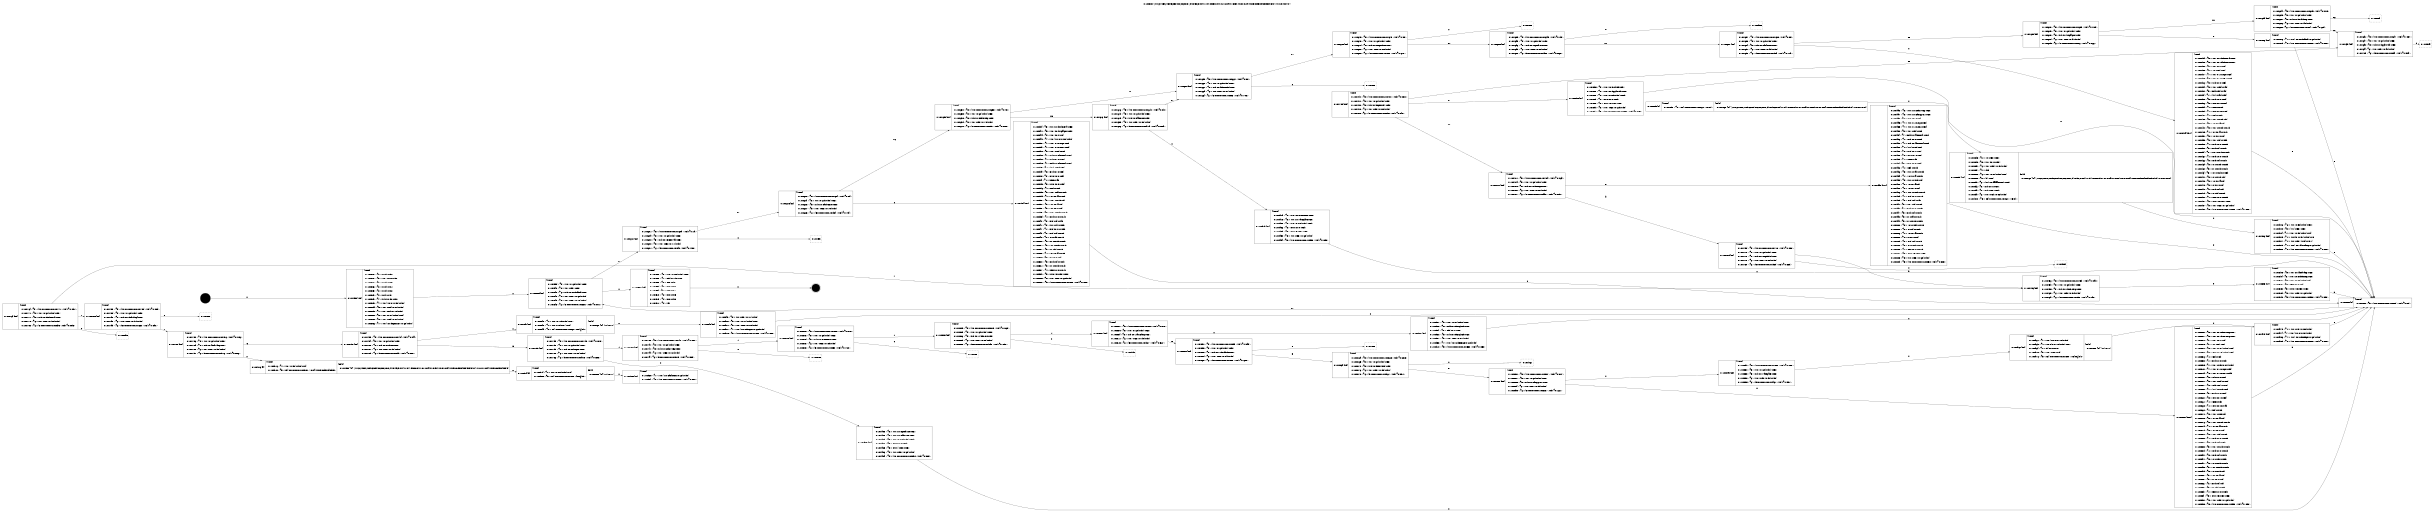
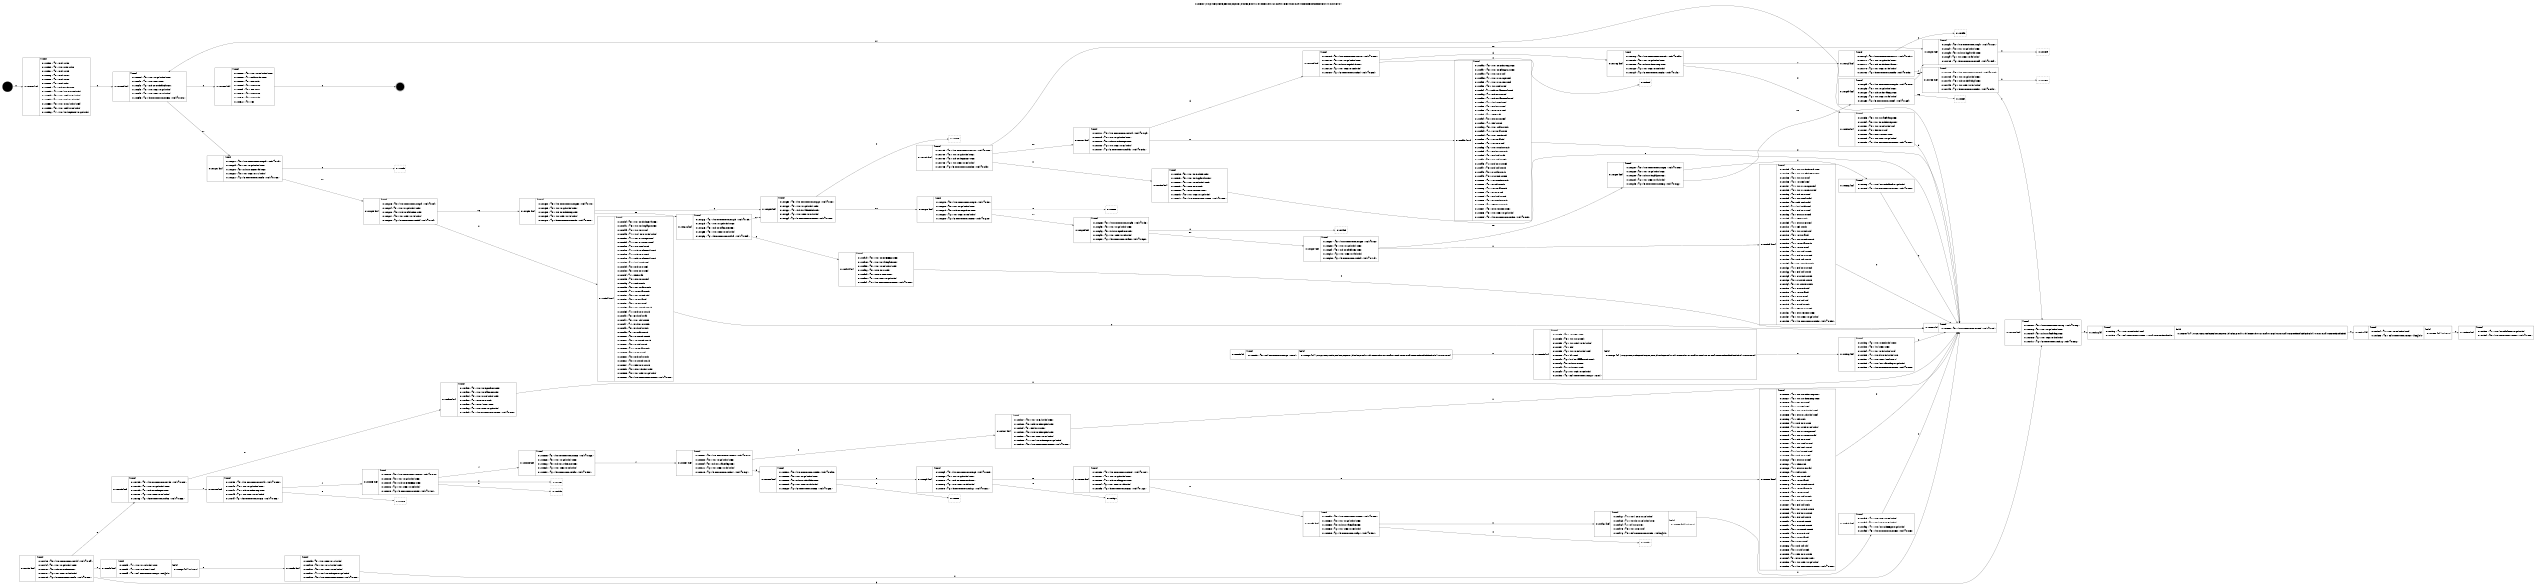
(1030, 287) -> (1760, 64)
(292, 344) -> (1156, 583)
(1067, 346) -> (494, 488)
none -> (1645, 543)
